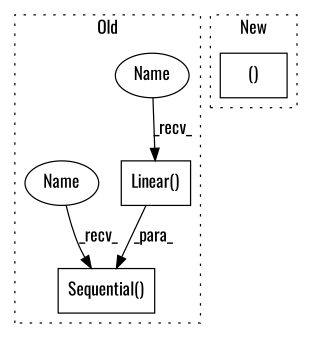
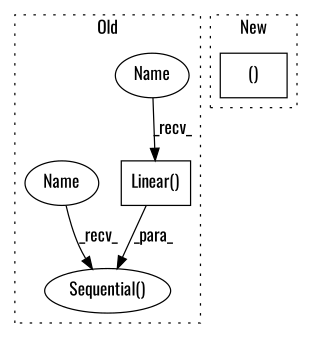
(106, 291) -> (108, 291)
